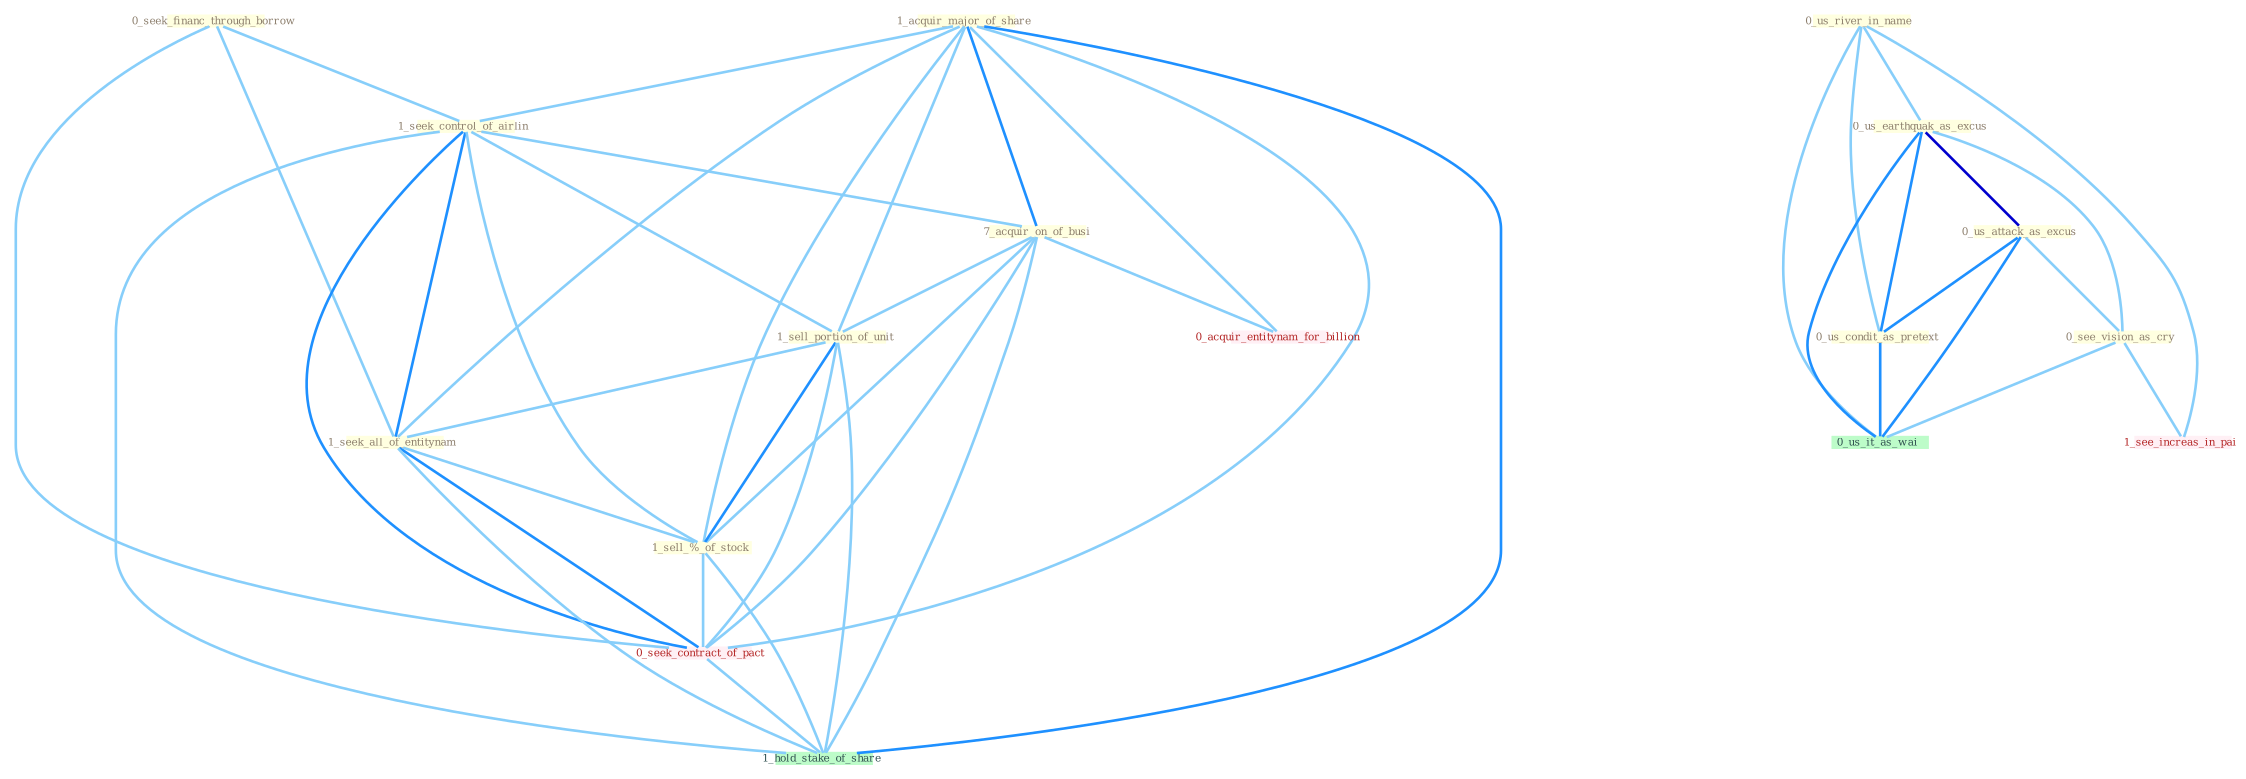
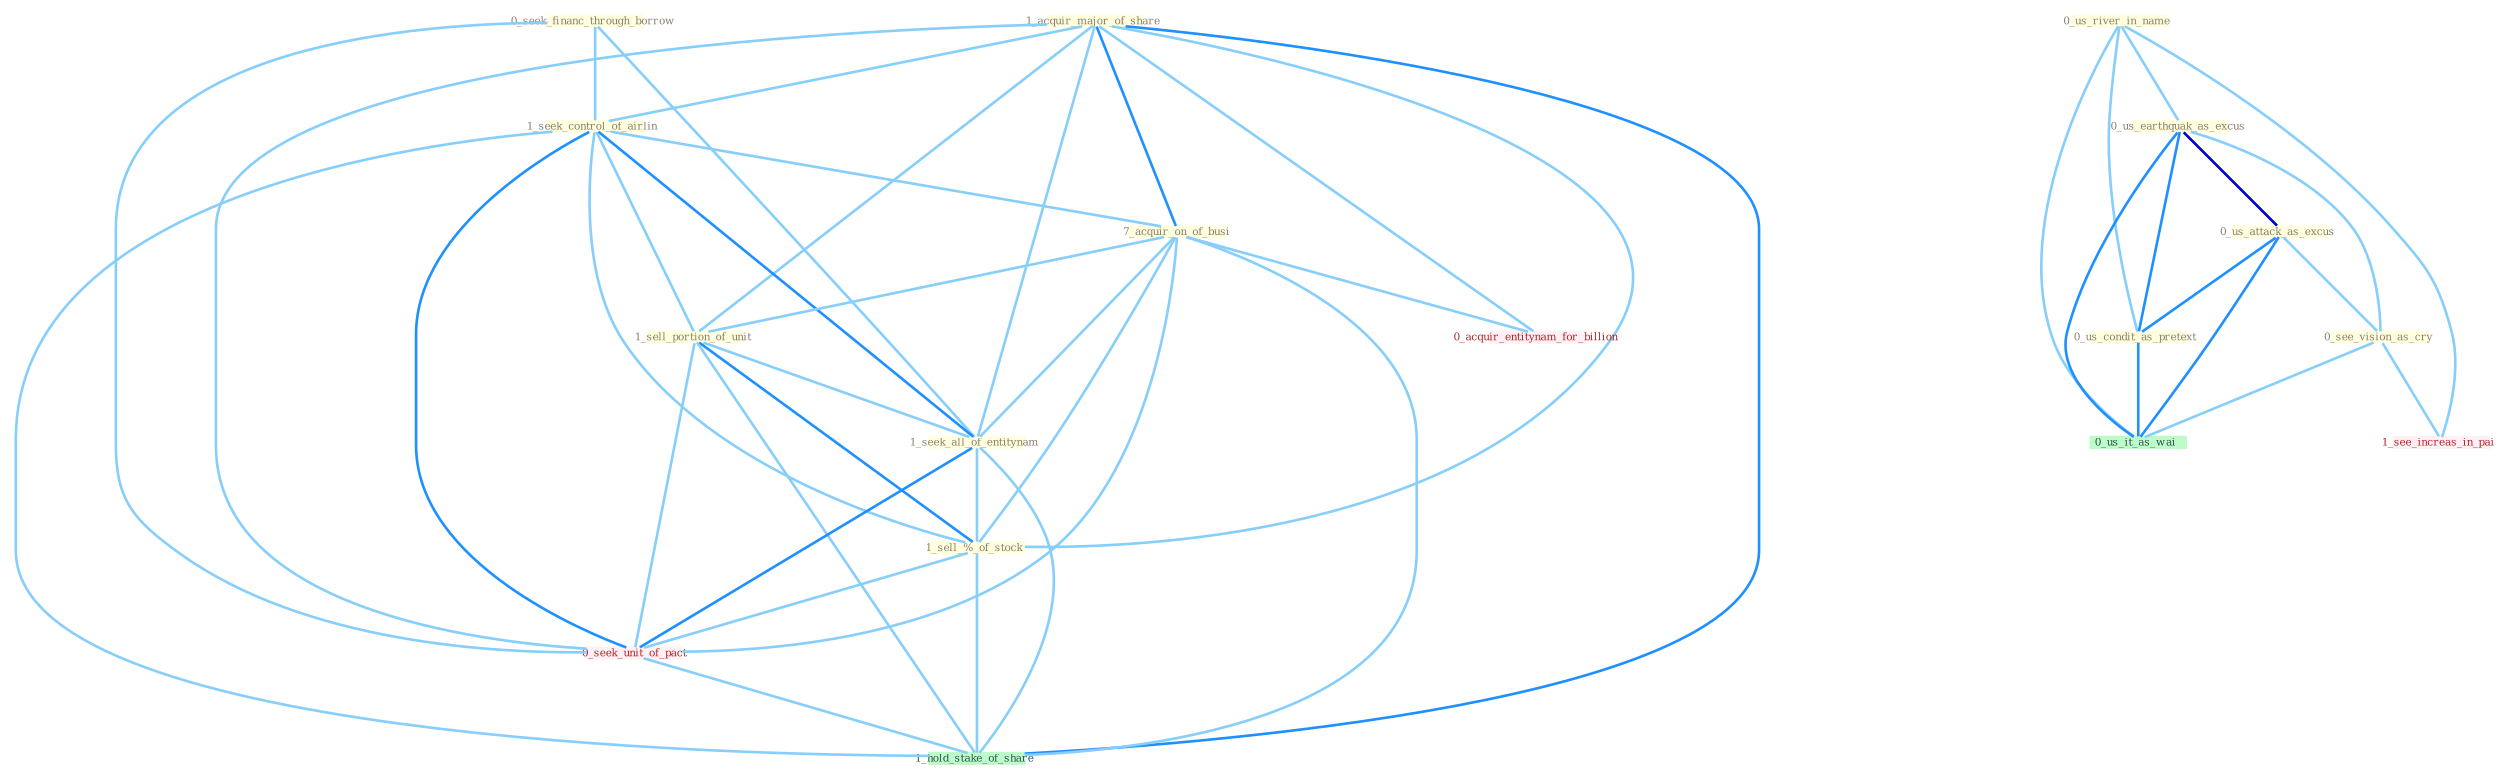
none -> (1077, 337)
(703, 653) -> (635, 653)
